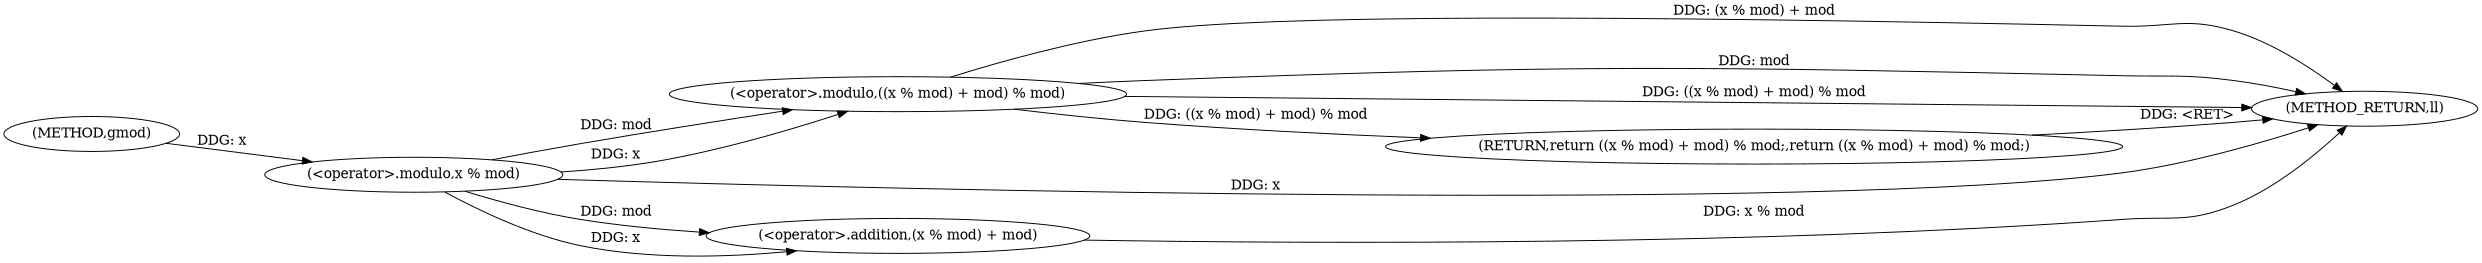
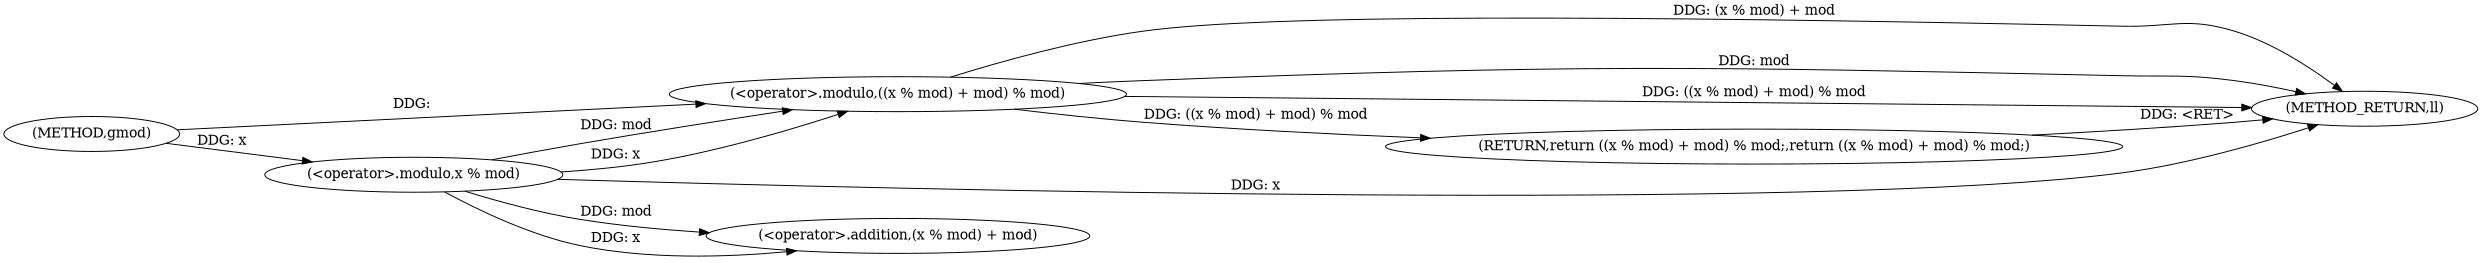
none -> (436, 117)
(1724, 238) -> none
